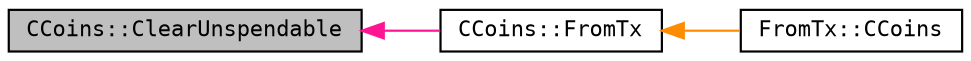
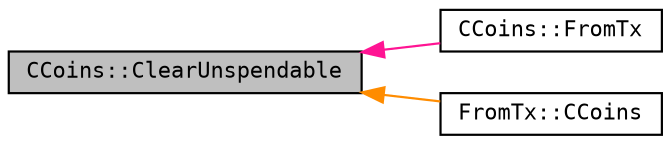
(712, 31) -> (412, 98)
